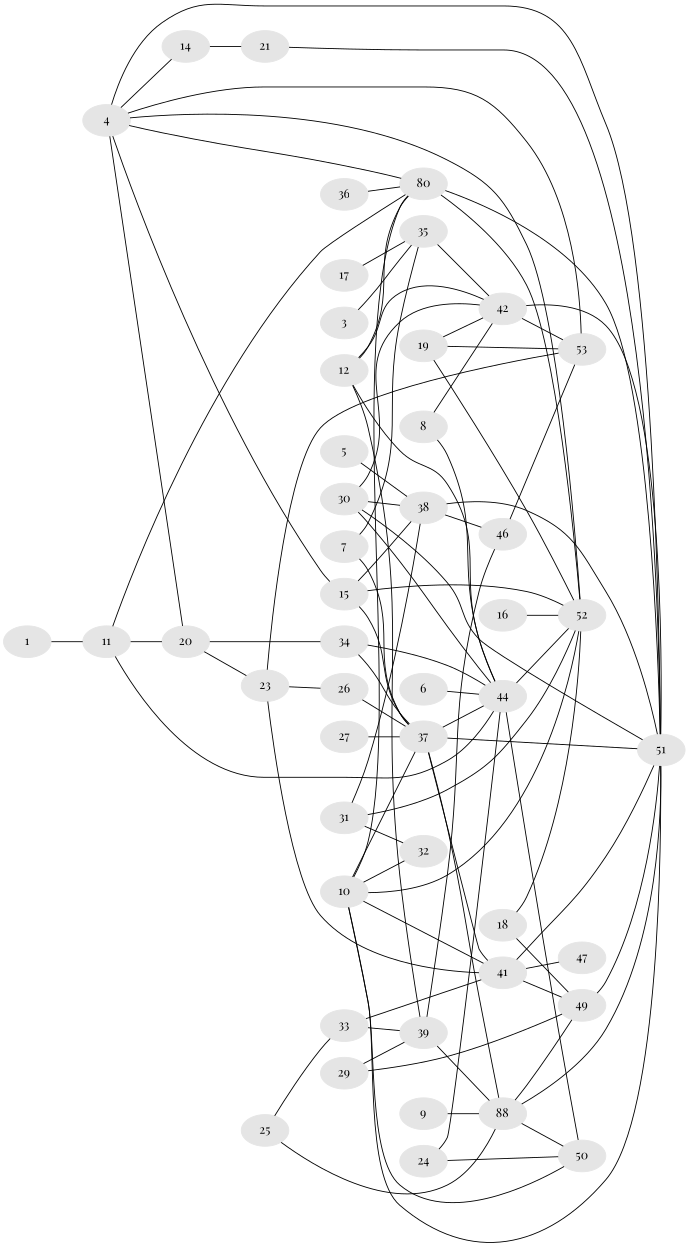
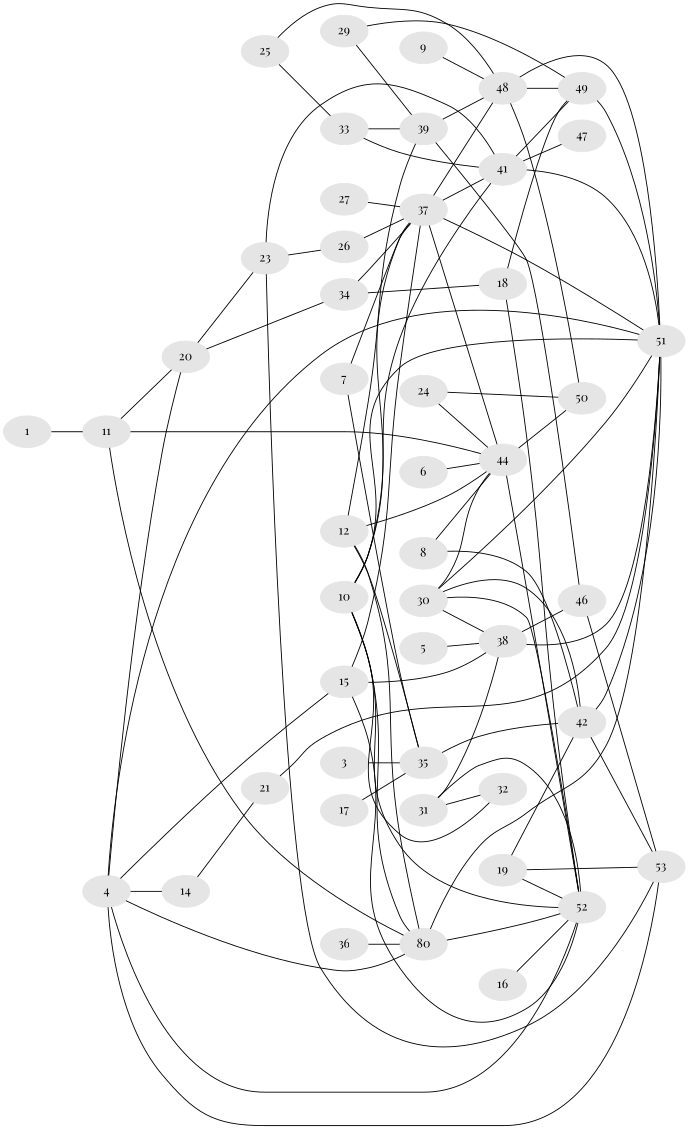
(400, 293) -> (391, 645)
(429, 659) -> (429, 289)
none -> (549, 712)
(503, 1114) -> (503, 88)
(389, 1168) -> none
